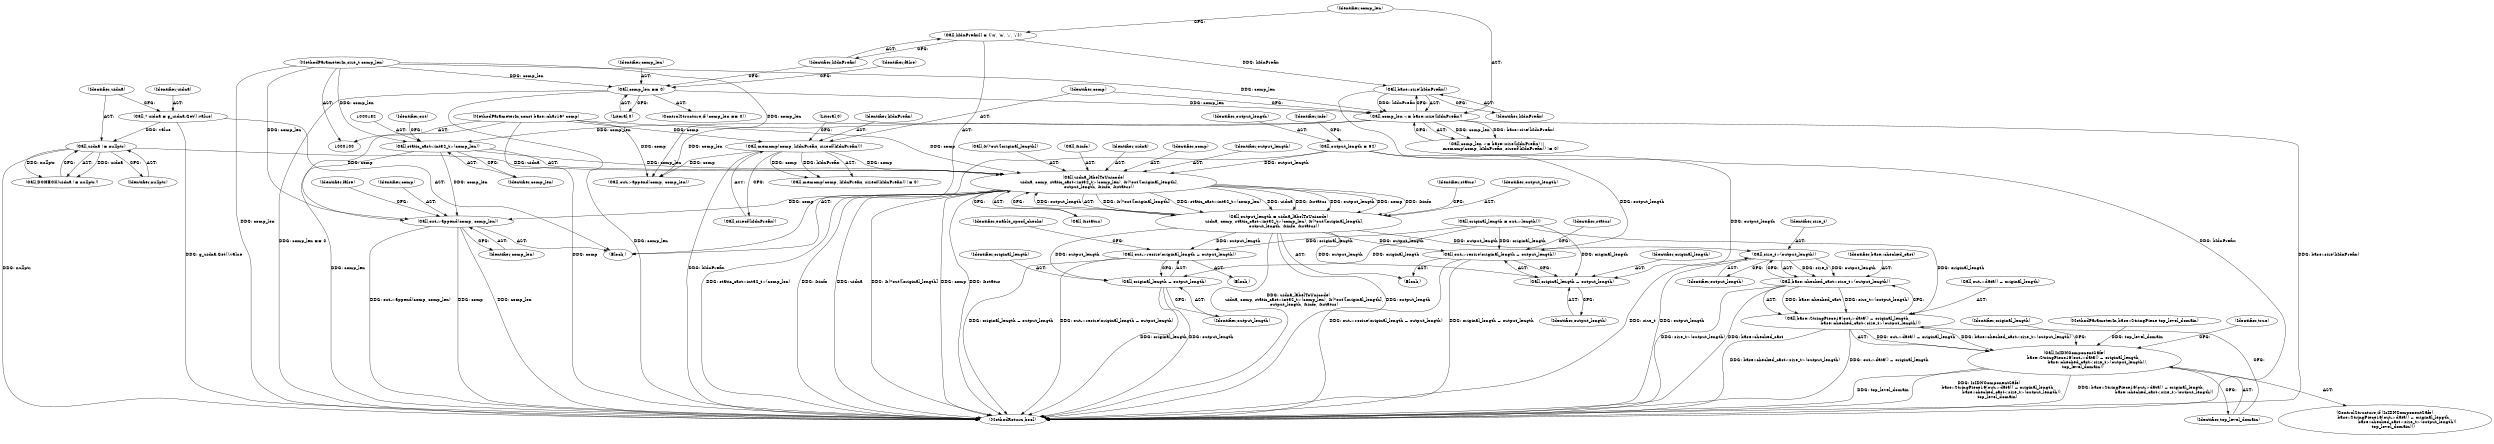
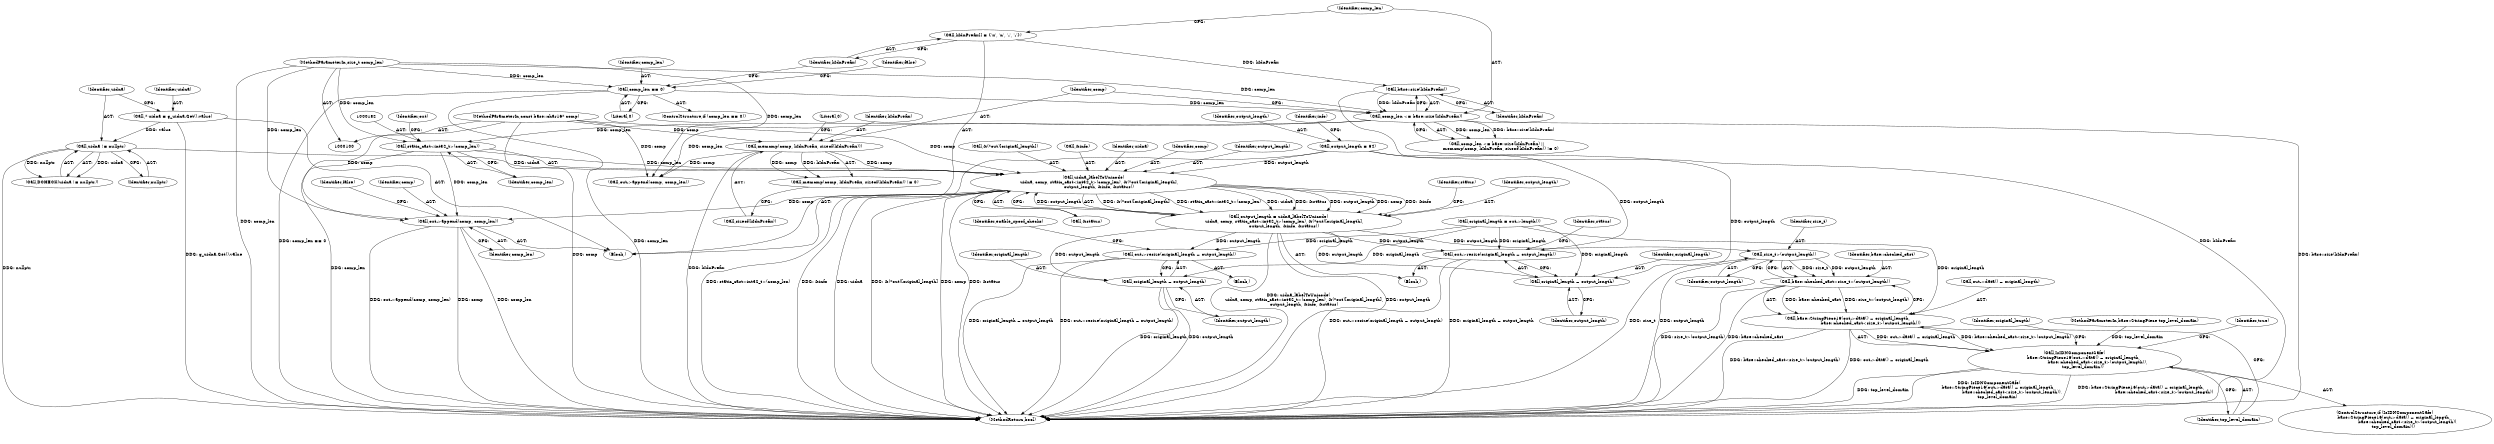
(70, 163) -> (70, 163)
(751, 175) -> (776, 193)
